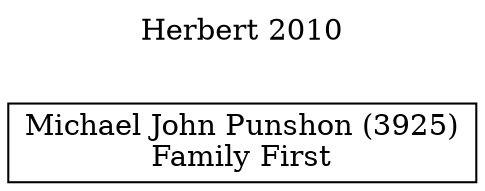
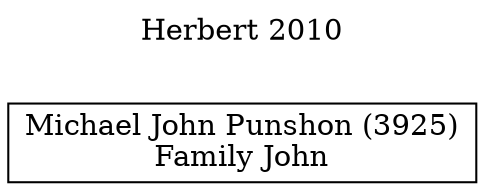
(242, 143) -> (242, 143)
